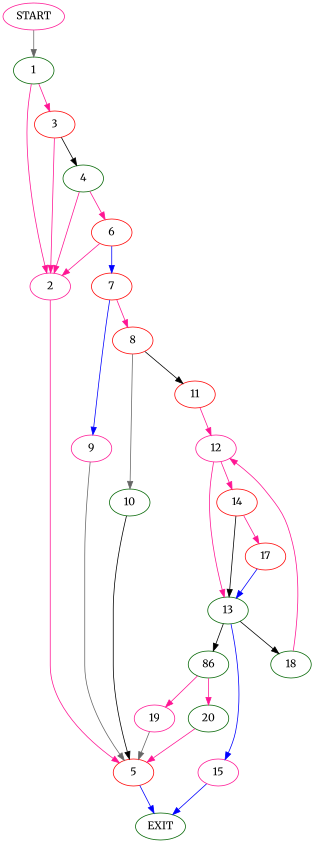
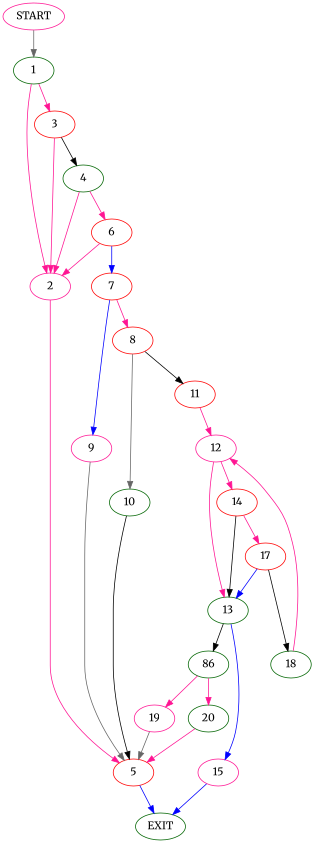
(257, 635) -> (277, 607)
